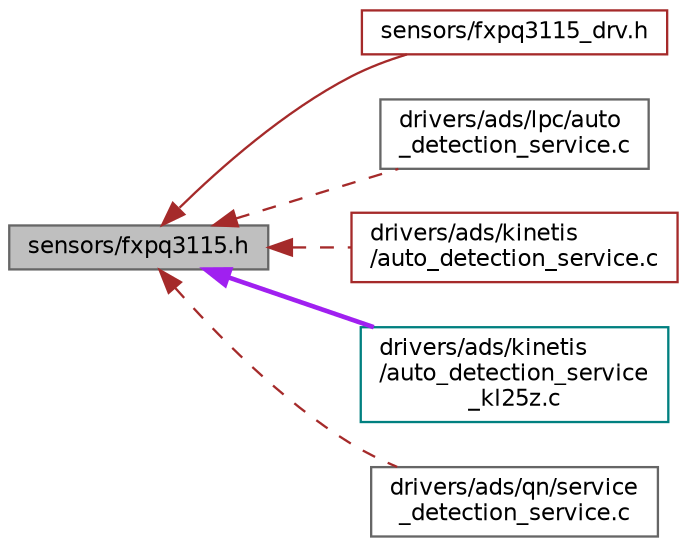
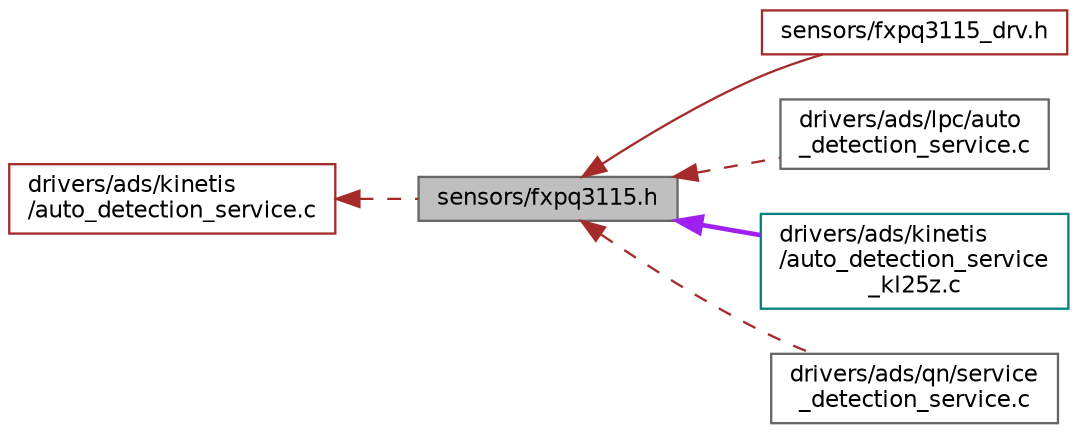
(322, 247) -> (389, 199)
